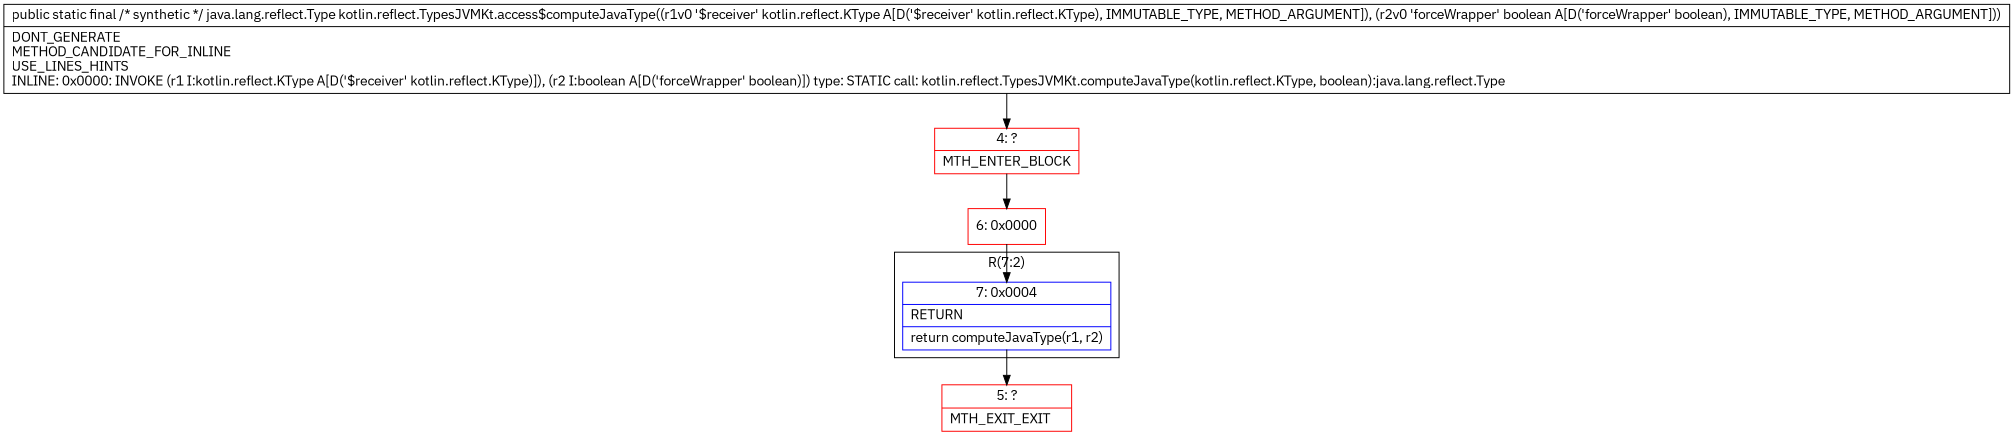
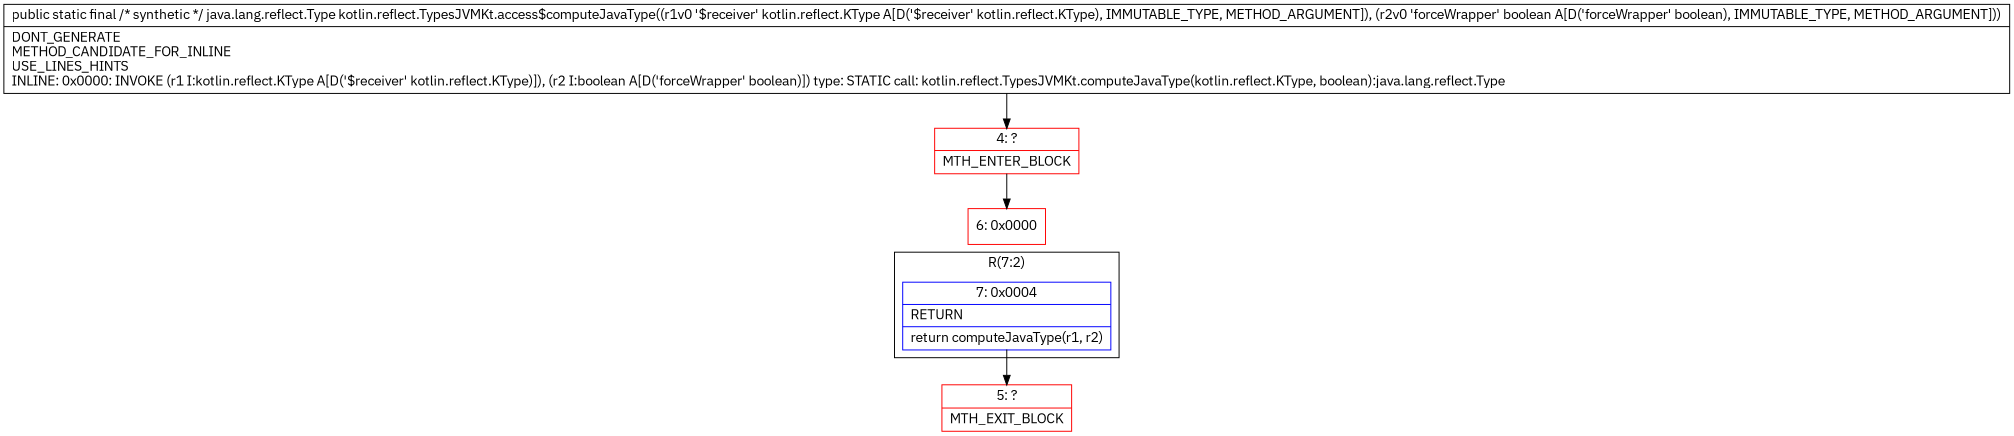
(1007, 258) -> none
(1000, 419) -> (1007, 419)
